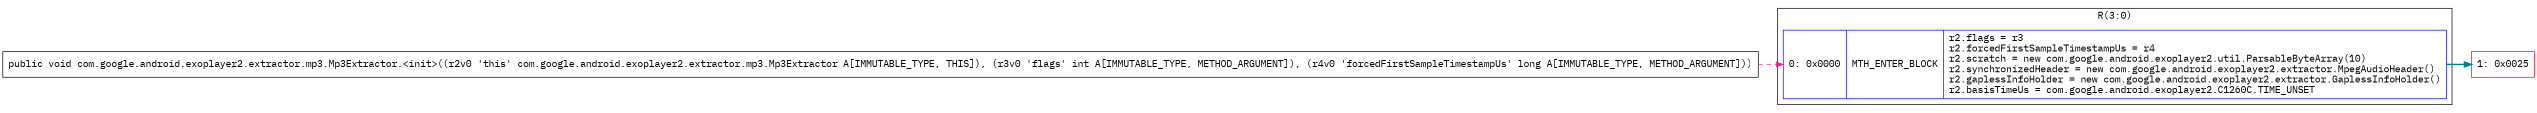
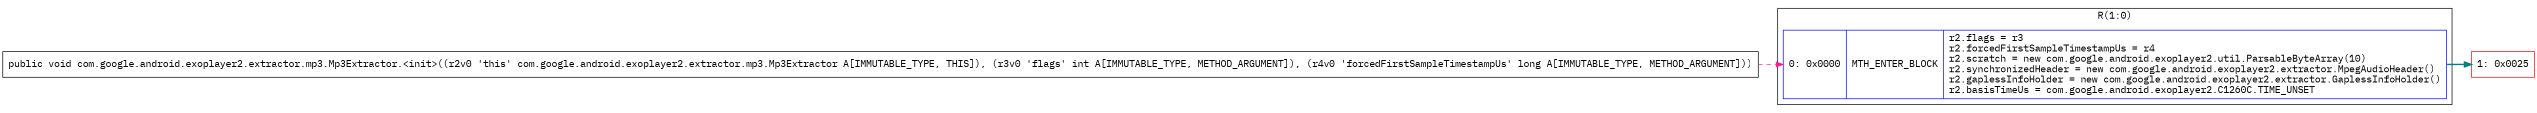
(2115, 16) -> (2115, 16)
